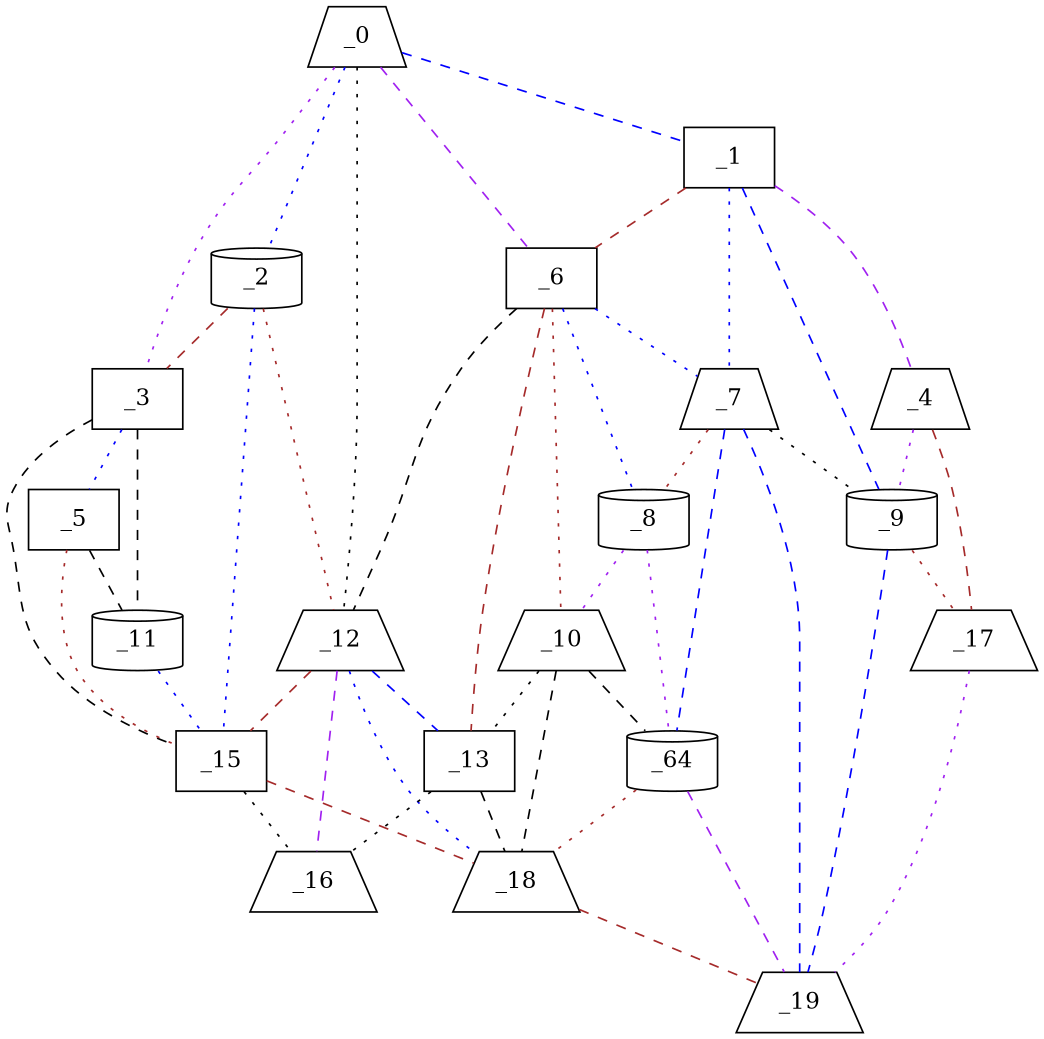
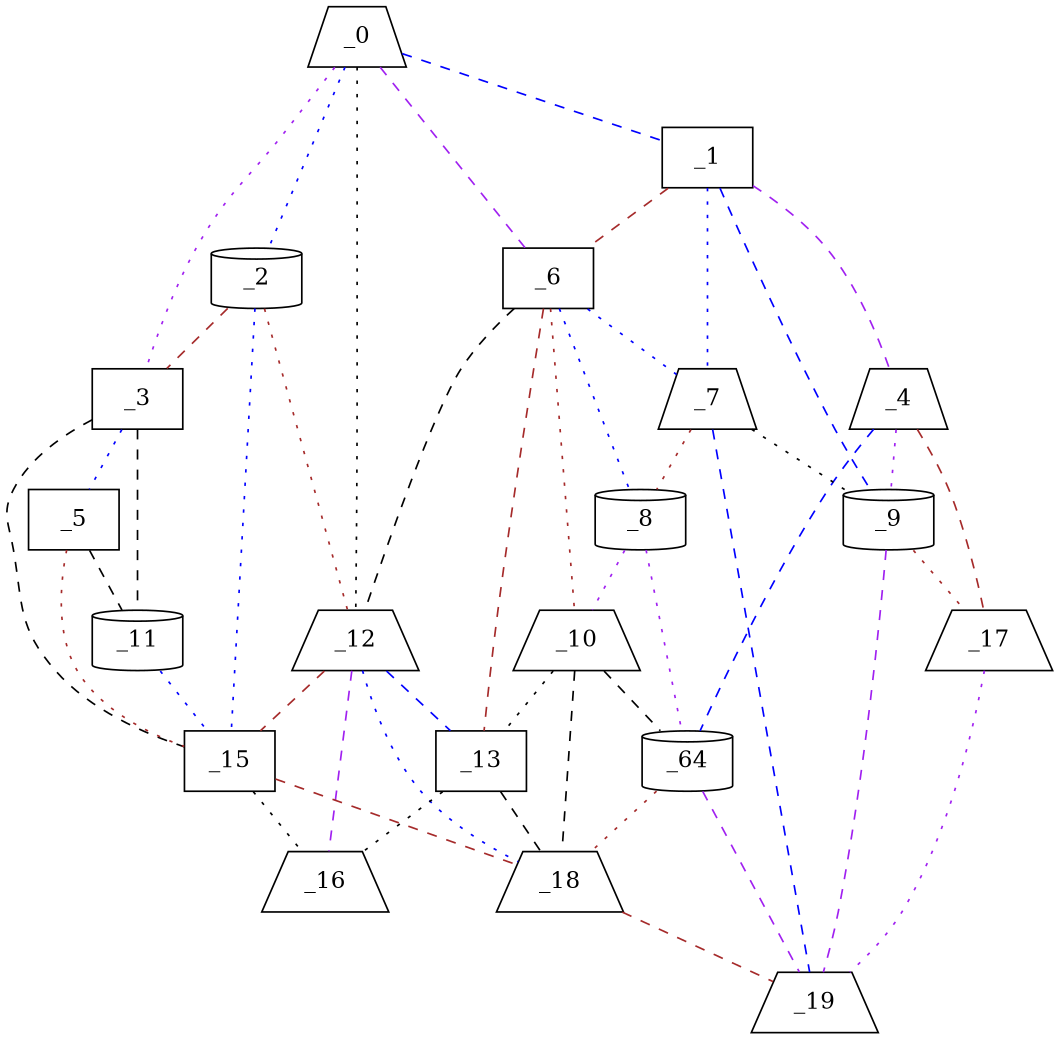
(701, 580) -> (778, 575)
(853, 762) -> (862, 762)
